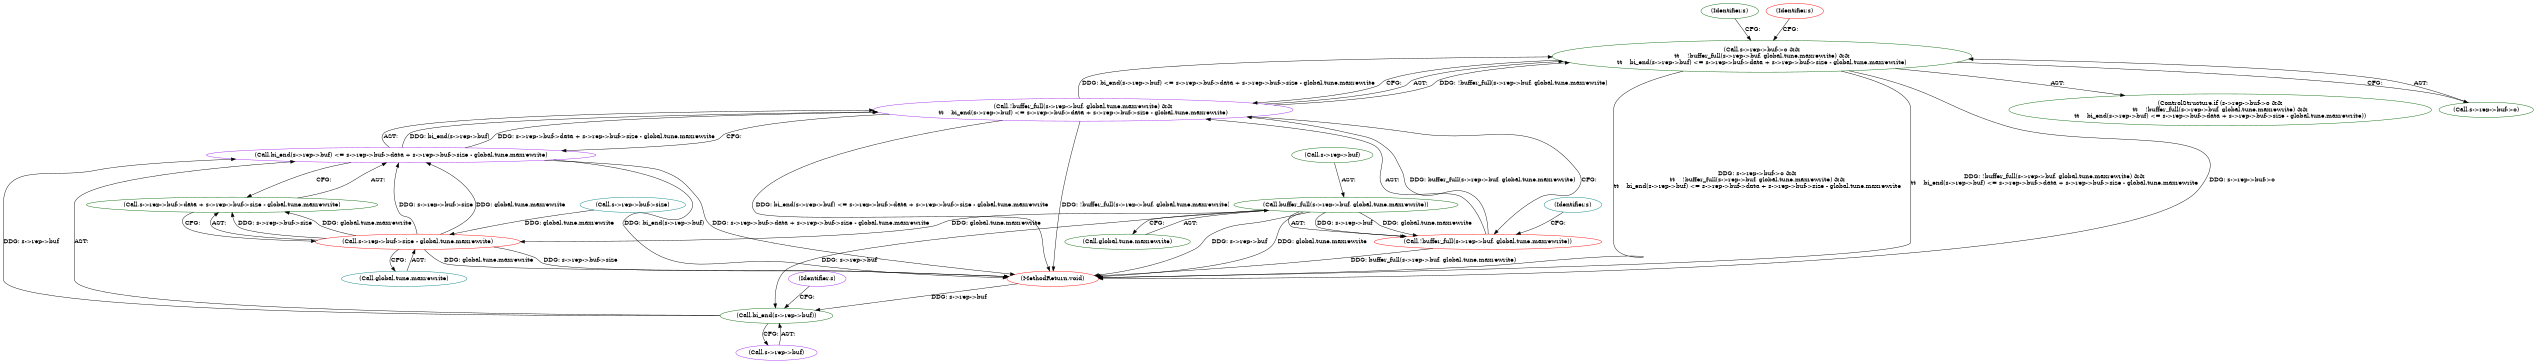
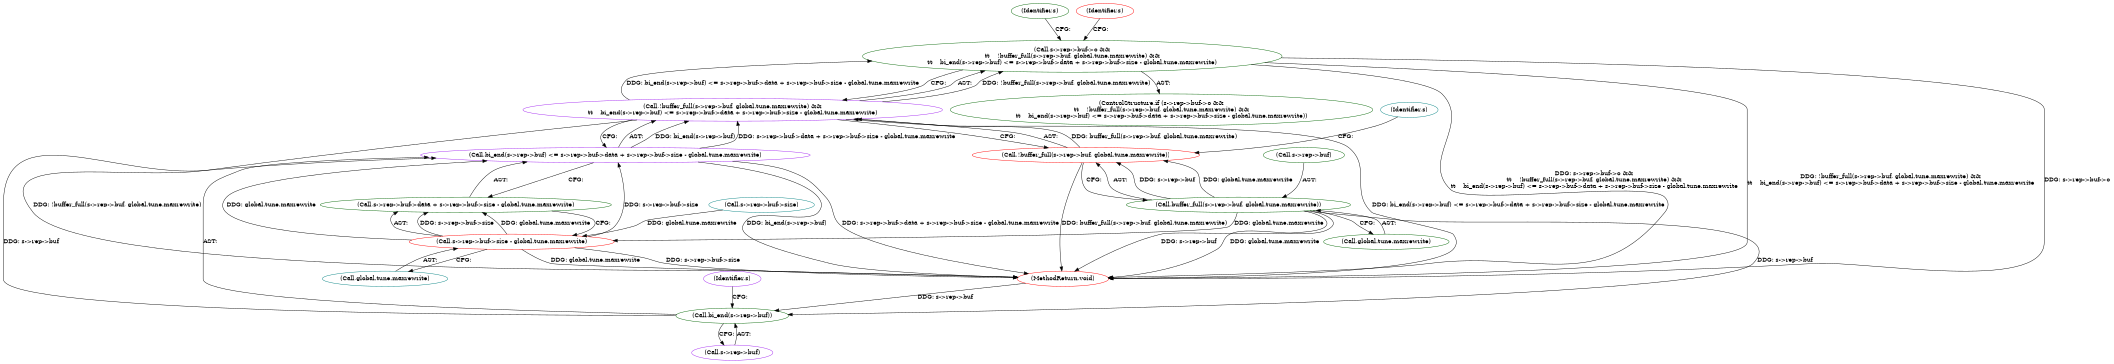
(2486, 110) -> none
none -> (1100, 195)
